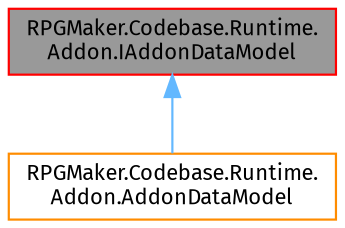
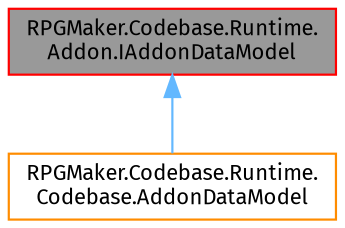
(172, 187) -> (172, 187)
